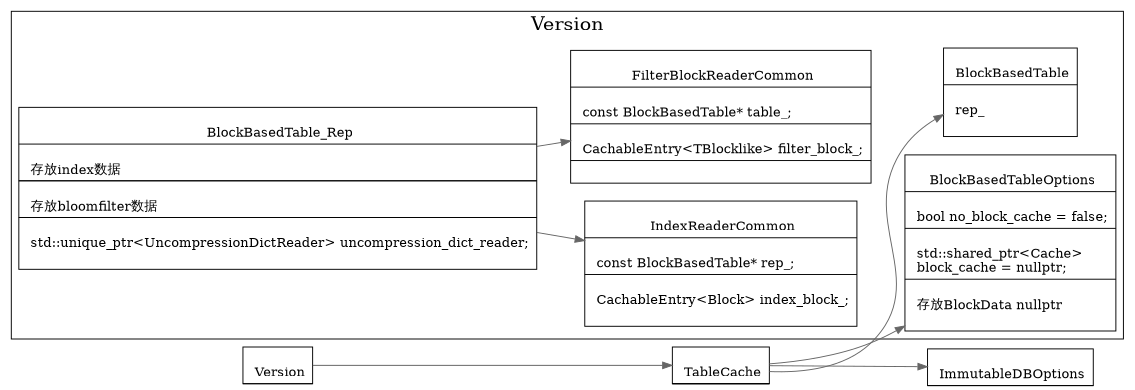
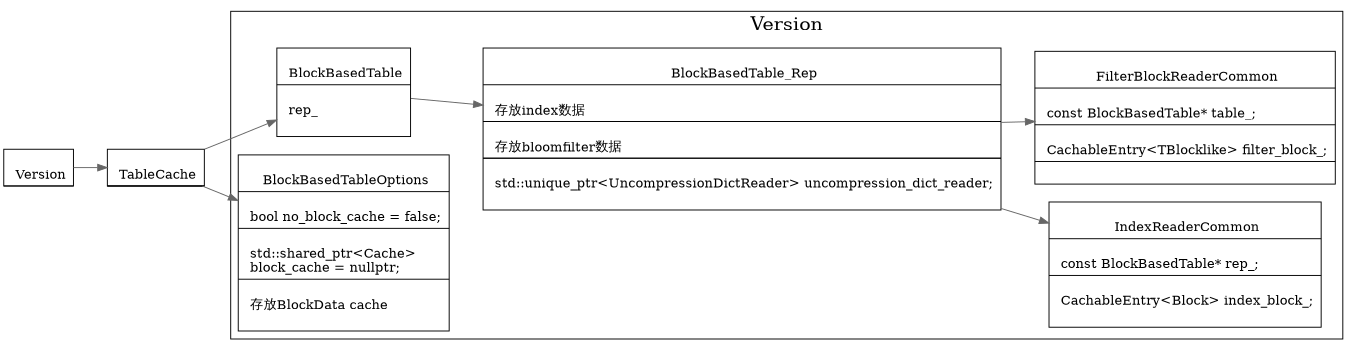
none -> (442, 101)
(988, 305) -> (317, 305)
(1010, 367) -> none
